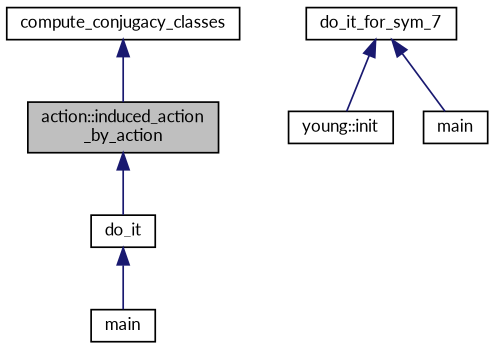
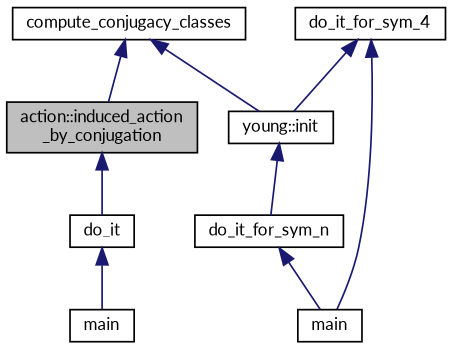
(381, 24) -> (370, 24)
none -> (212, 80)
(123, 127) -> (102, 127)
none -> (269, 231)
